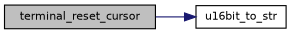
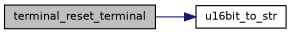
(80, 17) -> (80, 17)
